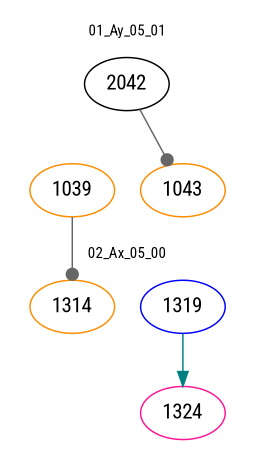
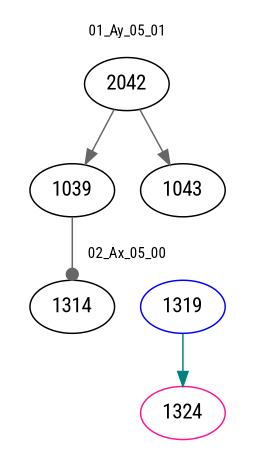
none -> (103, 130)
(152, 132) -> (152, 132)
(72, 190) -> (72, 190)
(183, 190) -> (183, 190)
(72, 307) -> (72, 307)
